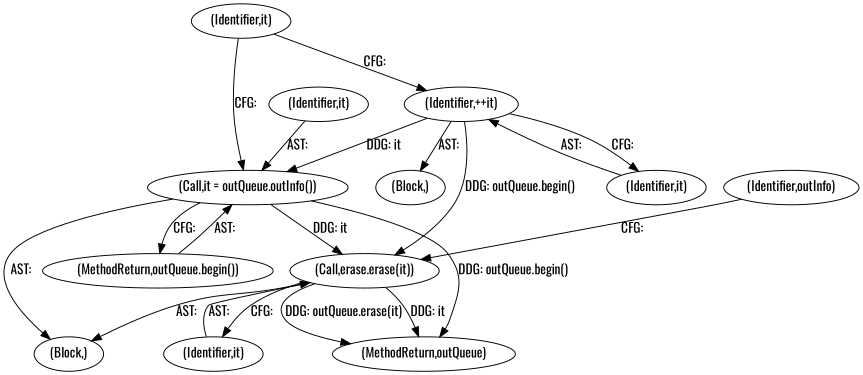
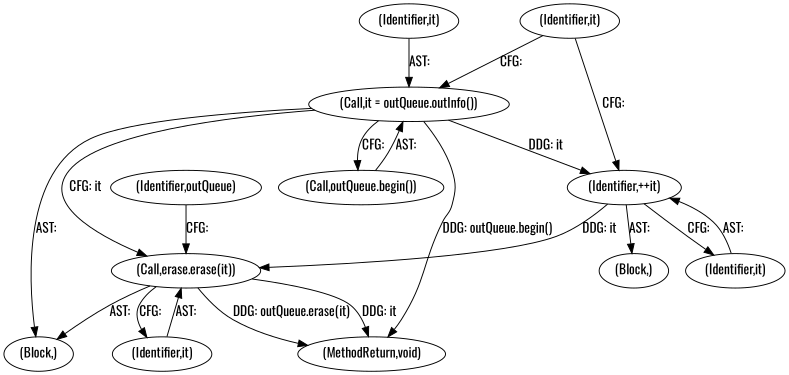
(362, 143) -> (515, 145)
(520, 188) -> (600, 229)
(791, 188) -> (186, 188)
(331, 229) -> (86, 188)
(158, 271) -> (361, 188)
(424, 354) -> (372, 354)
